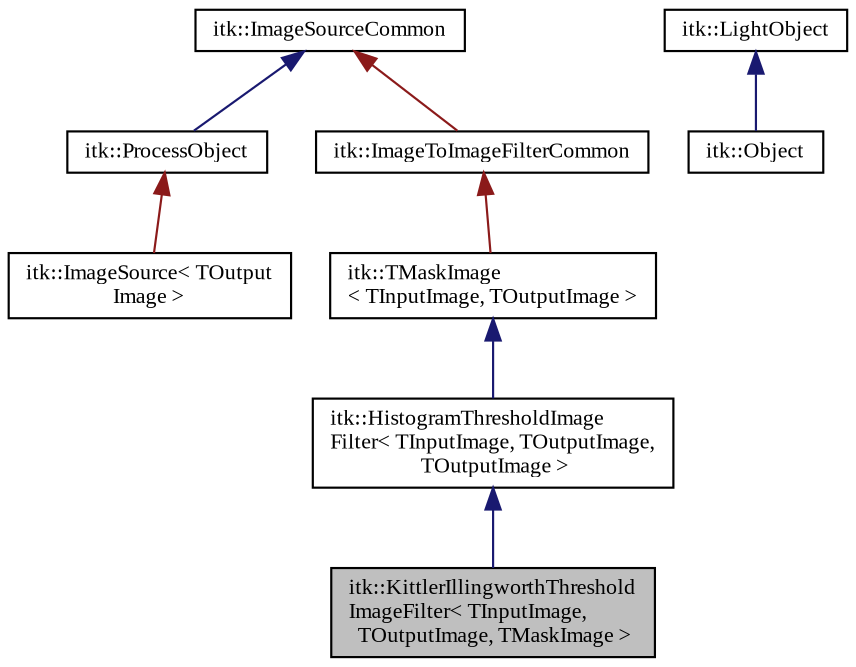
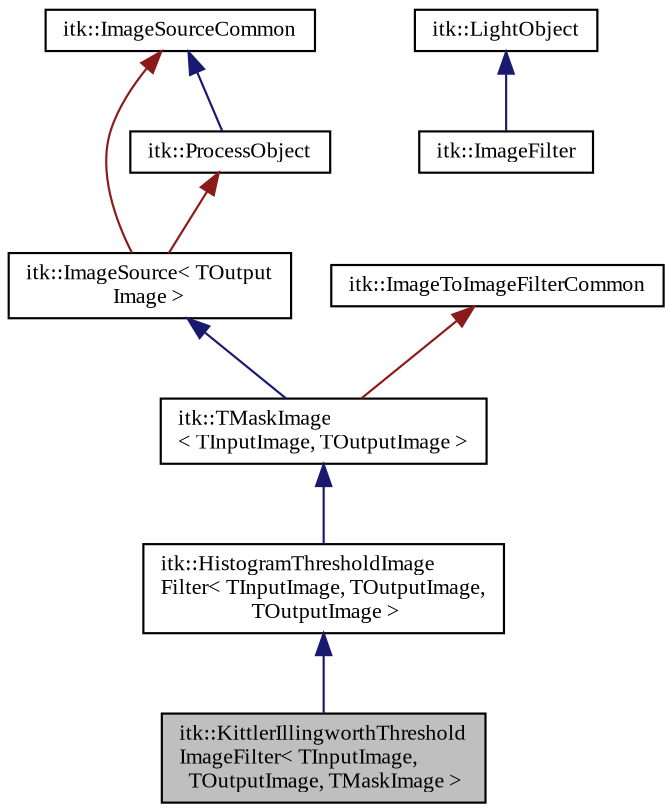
(415, 98) -> (107, 157)
(756, 152) -> (506, 152)
none -> (246, 366)
